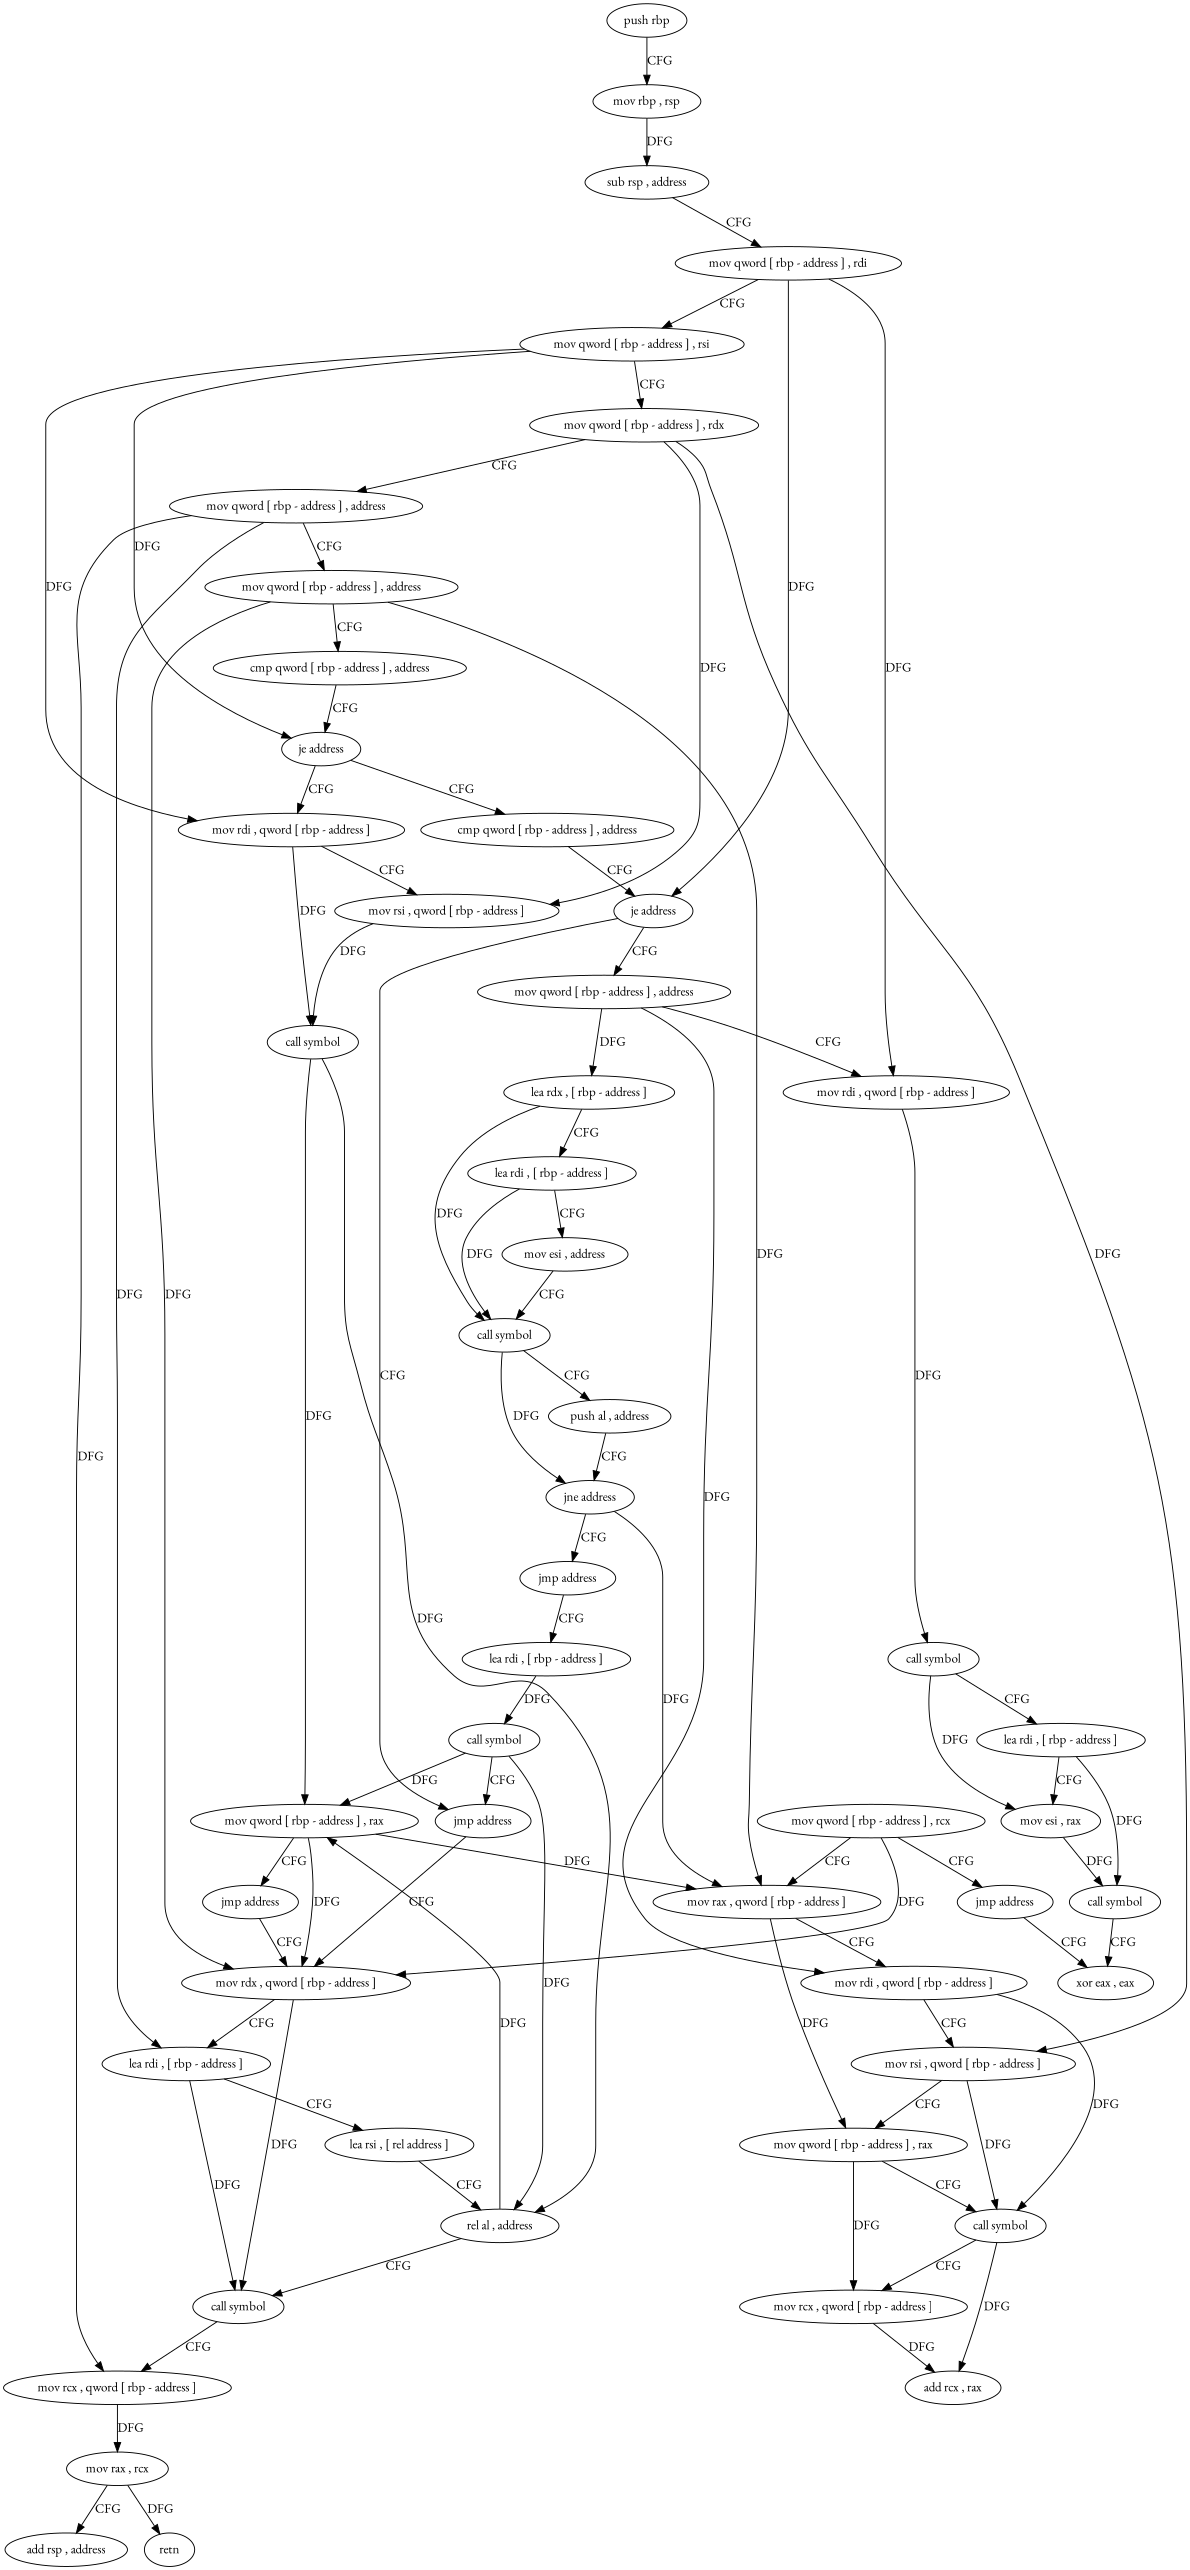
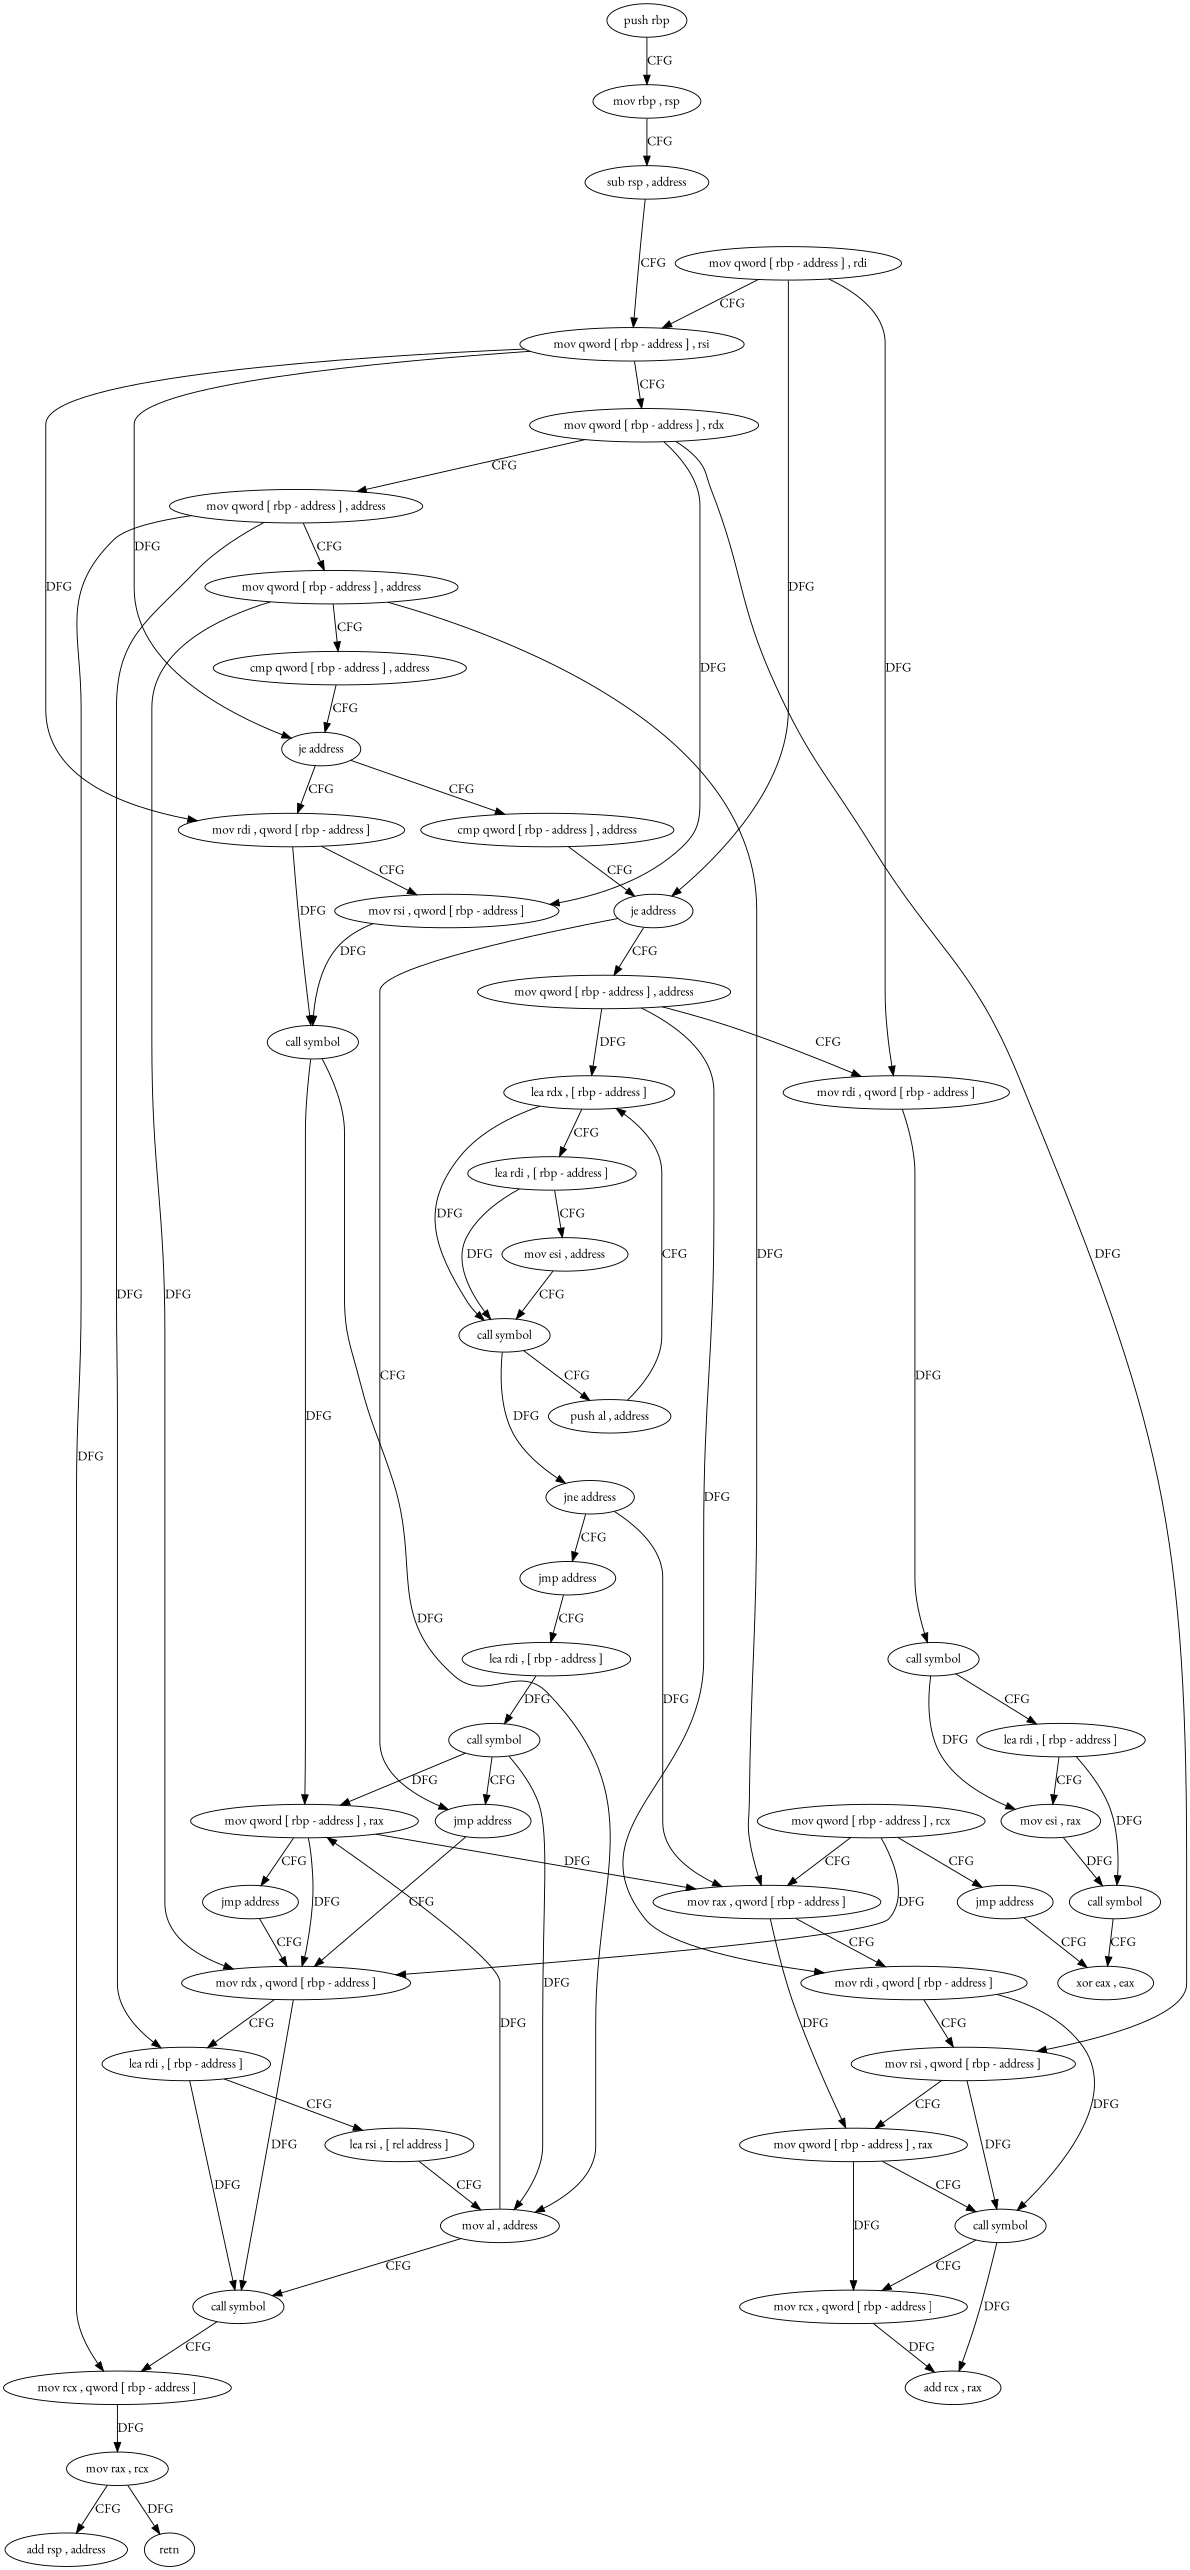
(660, 142) -> (660, 142)
(713, 220) -> (639, 258)
(601, 1452) -> (662, 1255)
(500, 2226) -> (500, 2226)
